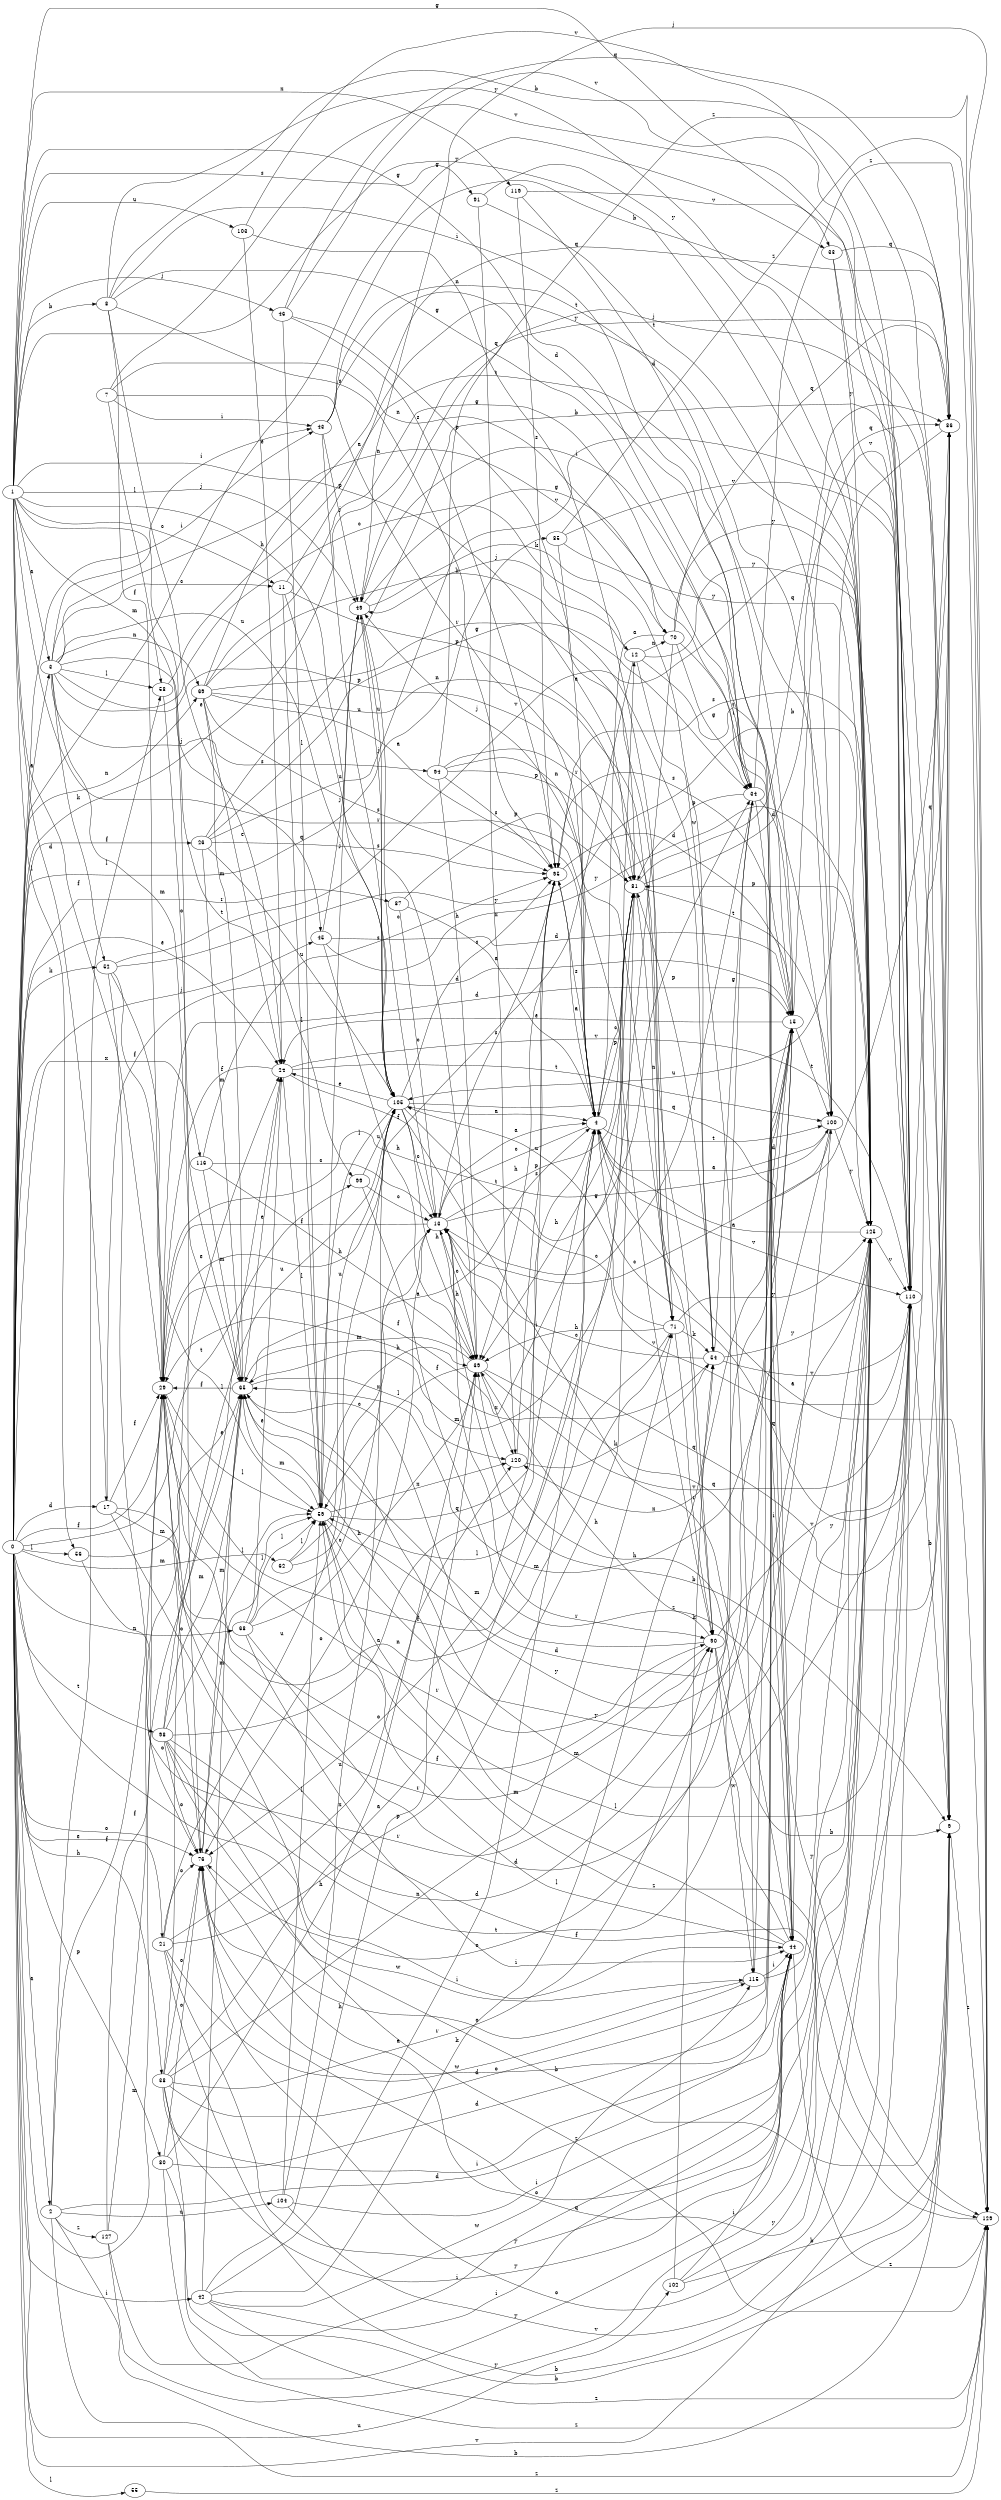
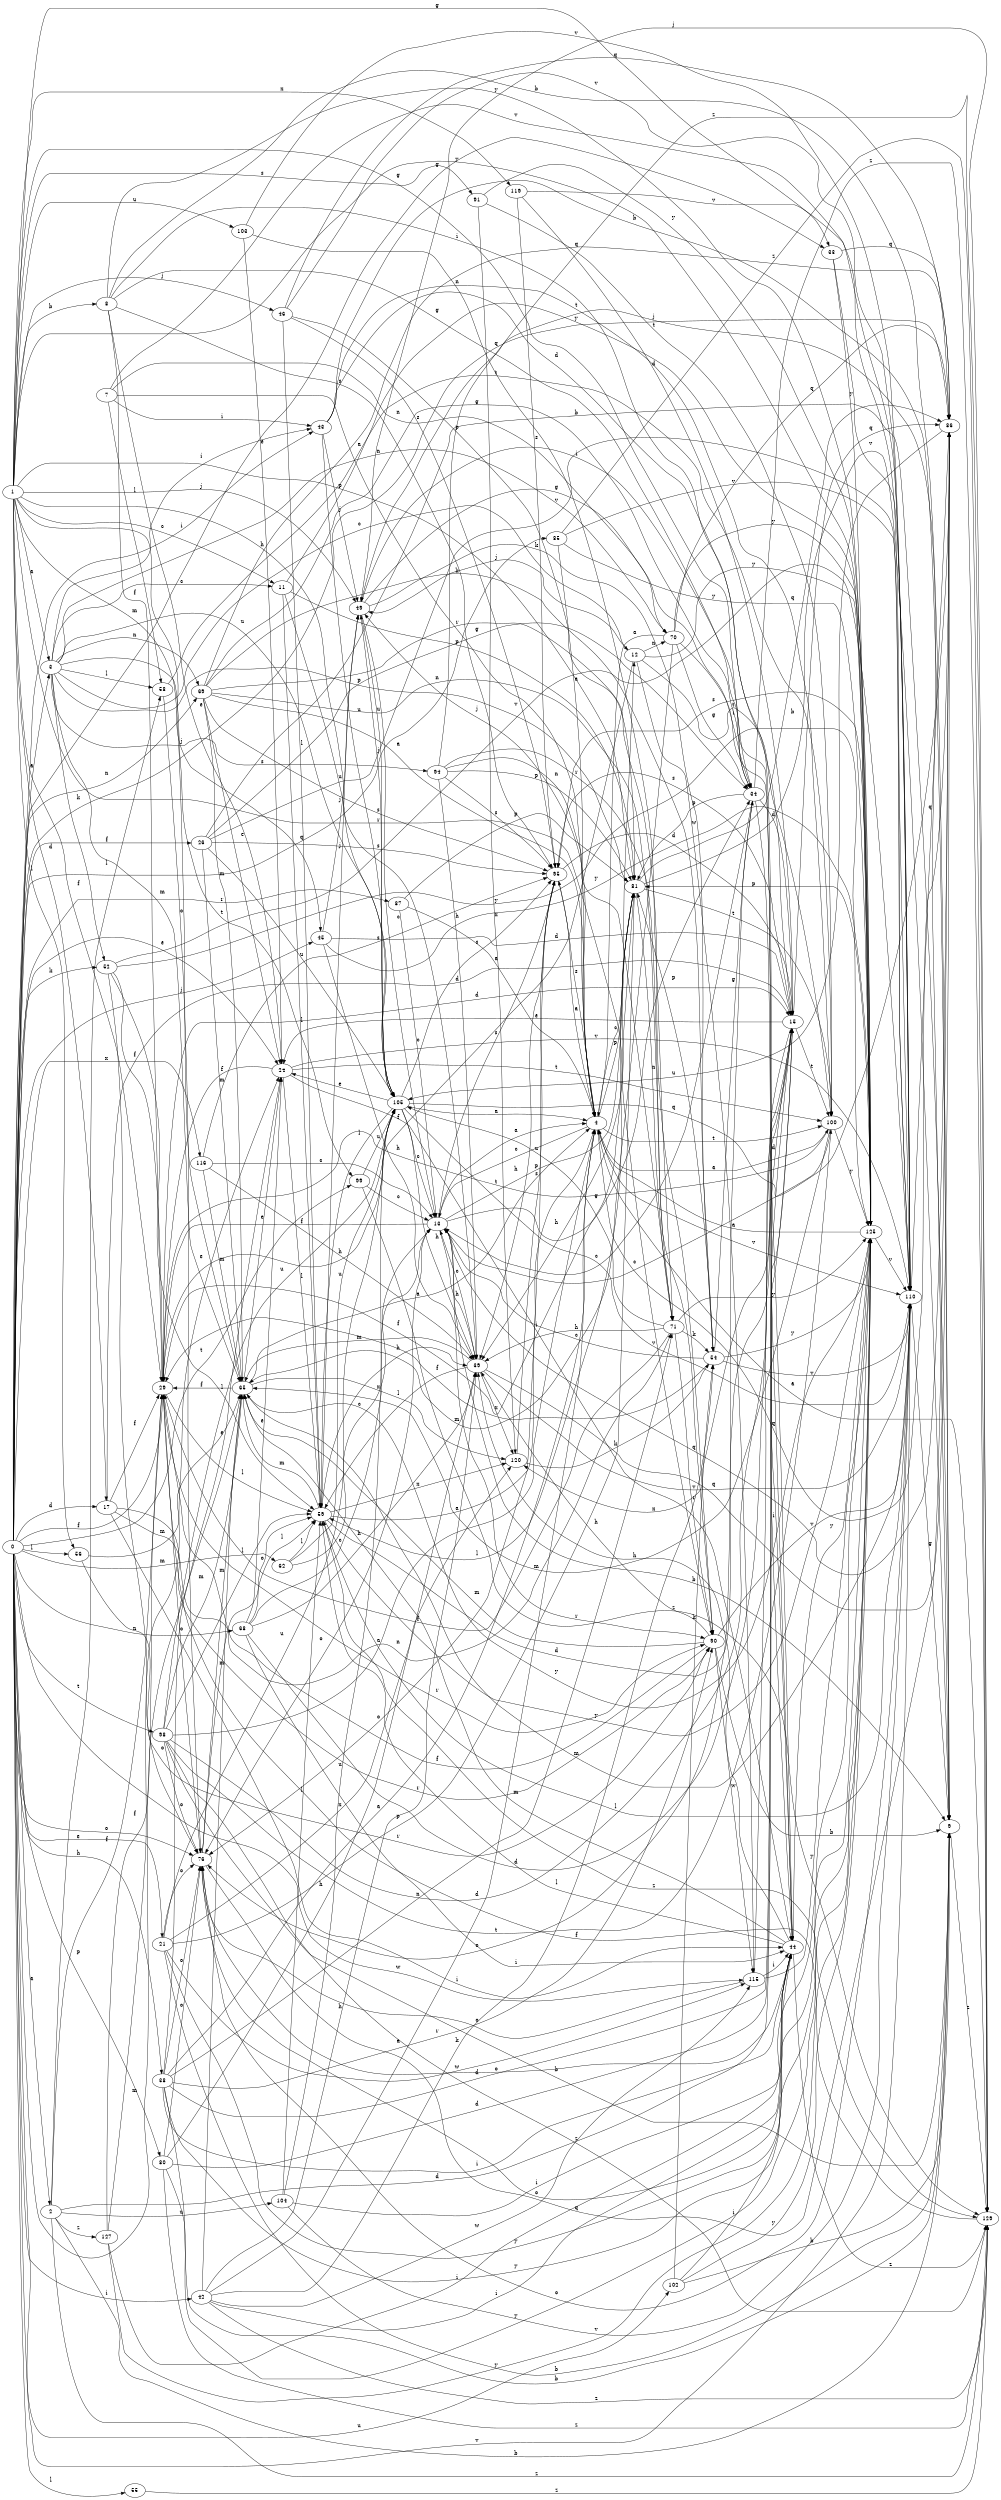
(457, 1509) -> (457, 1509)
(930, 1543) -> (930, 1543)
(262, 1558) -> (262, 1558)
